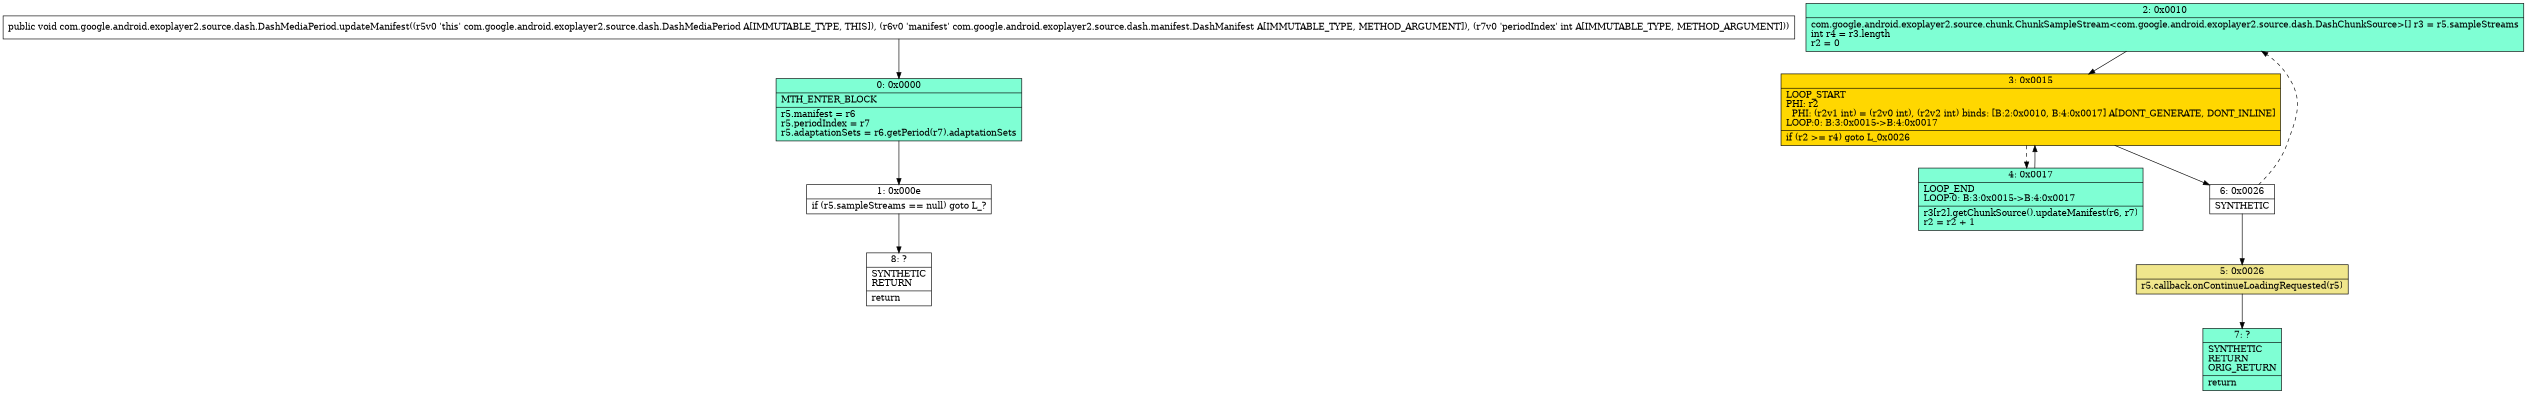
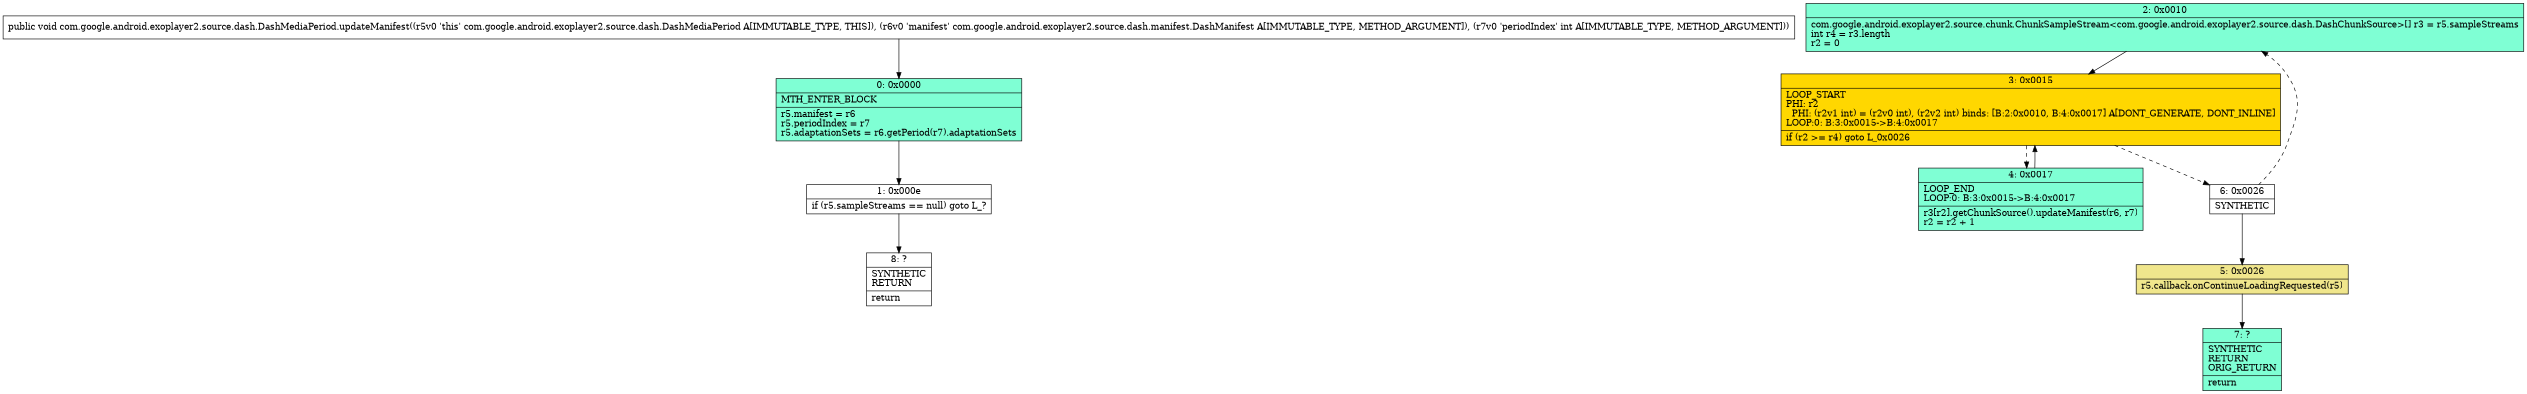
(2159, 164) -> (2159, 164)
